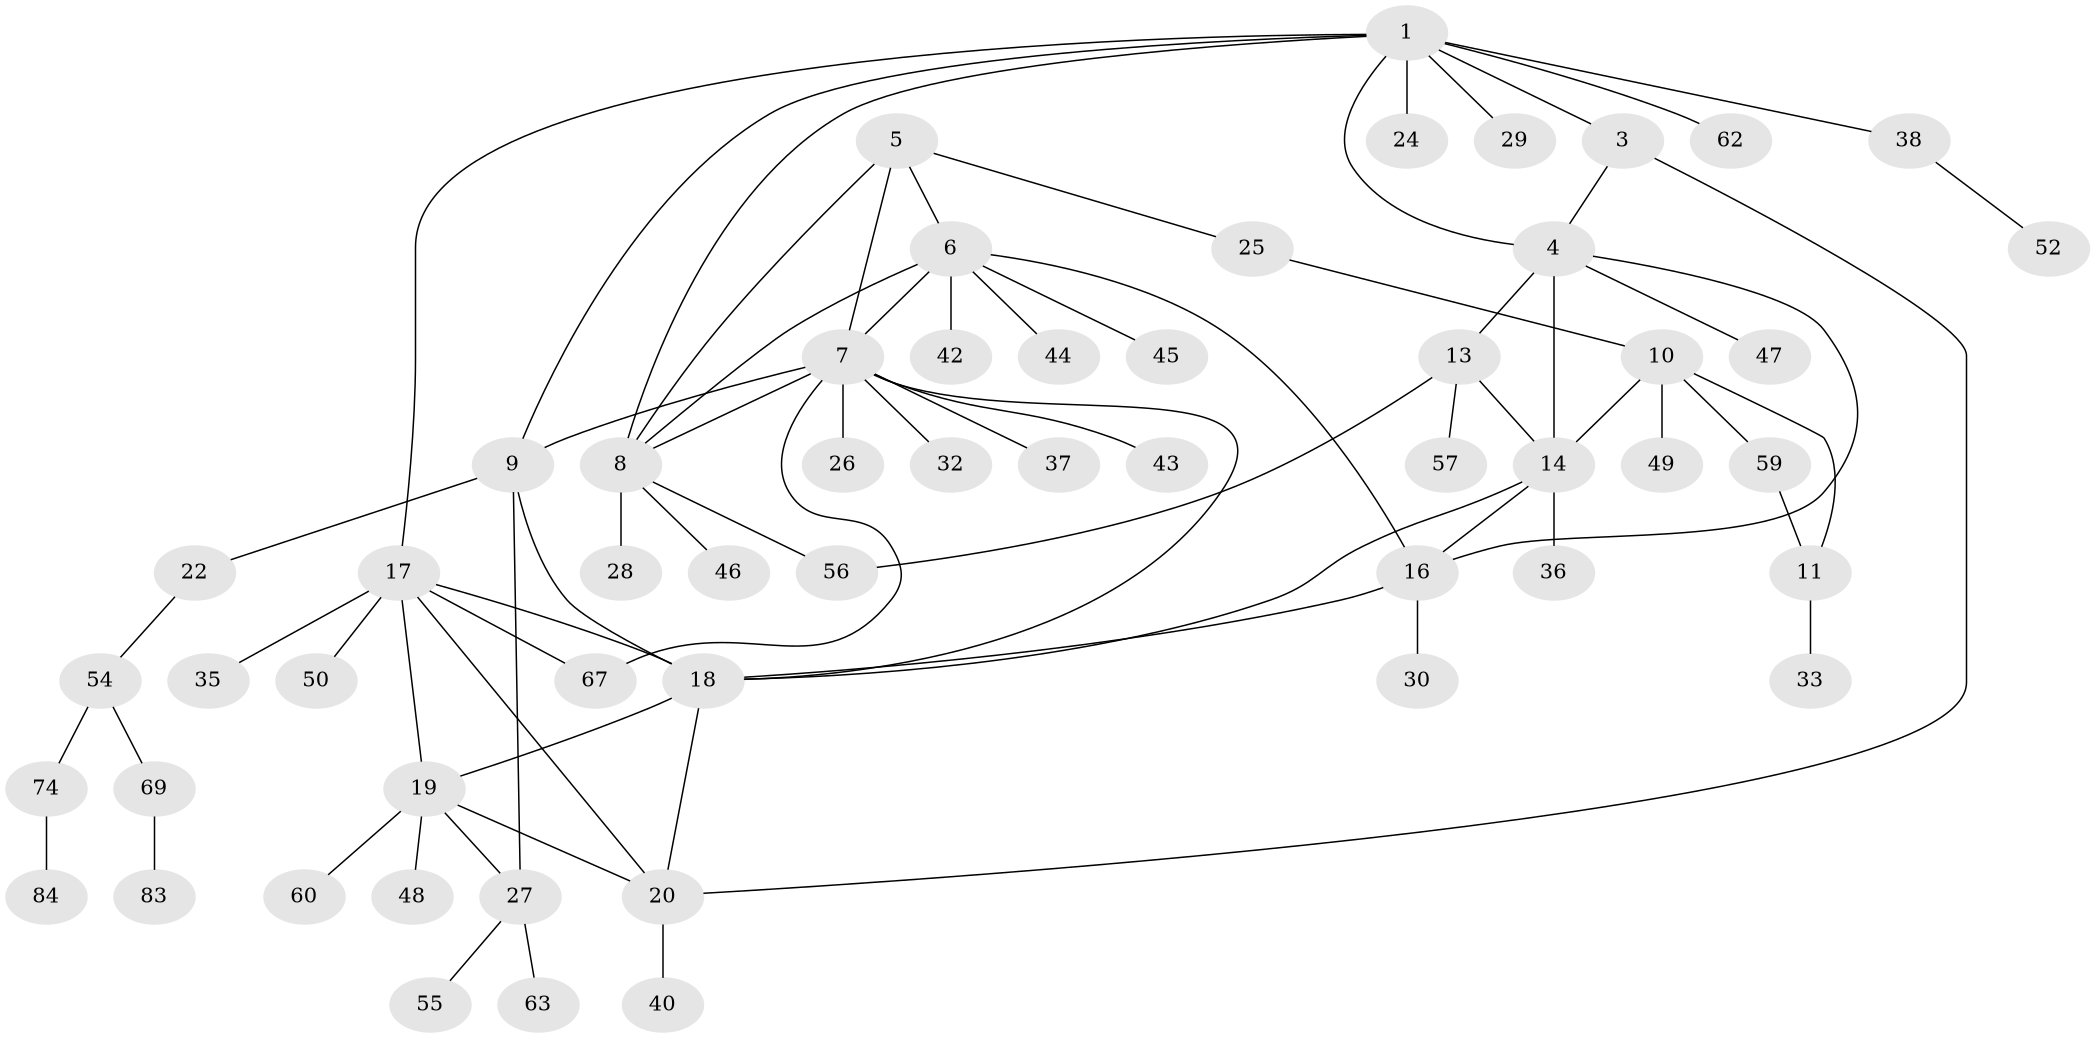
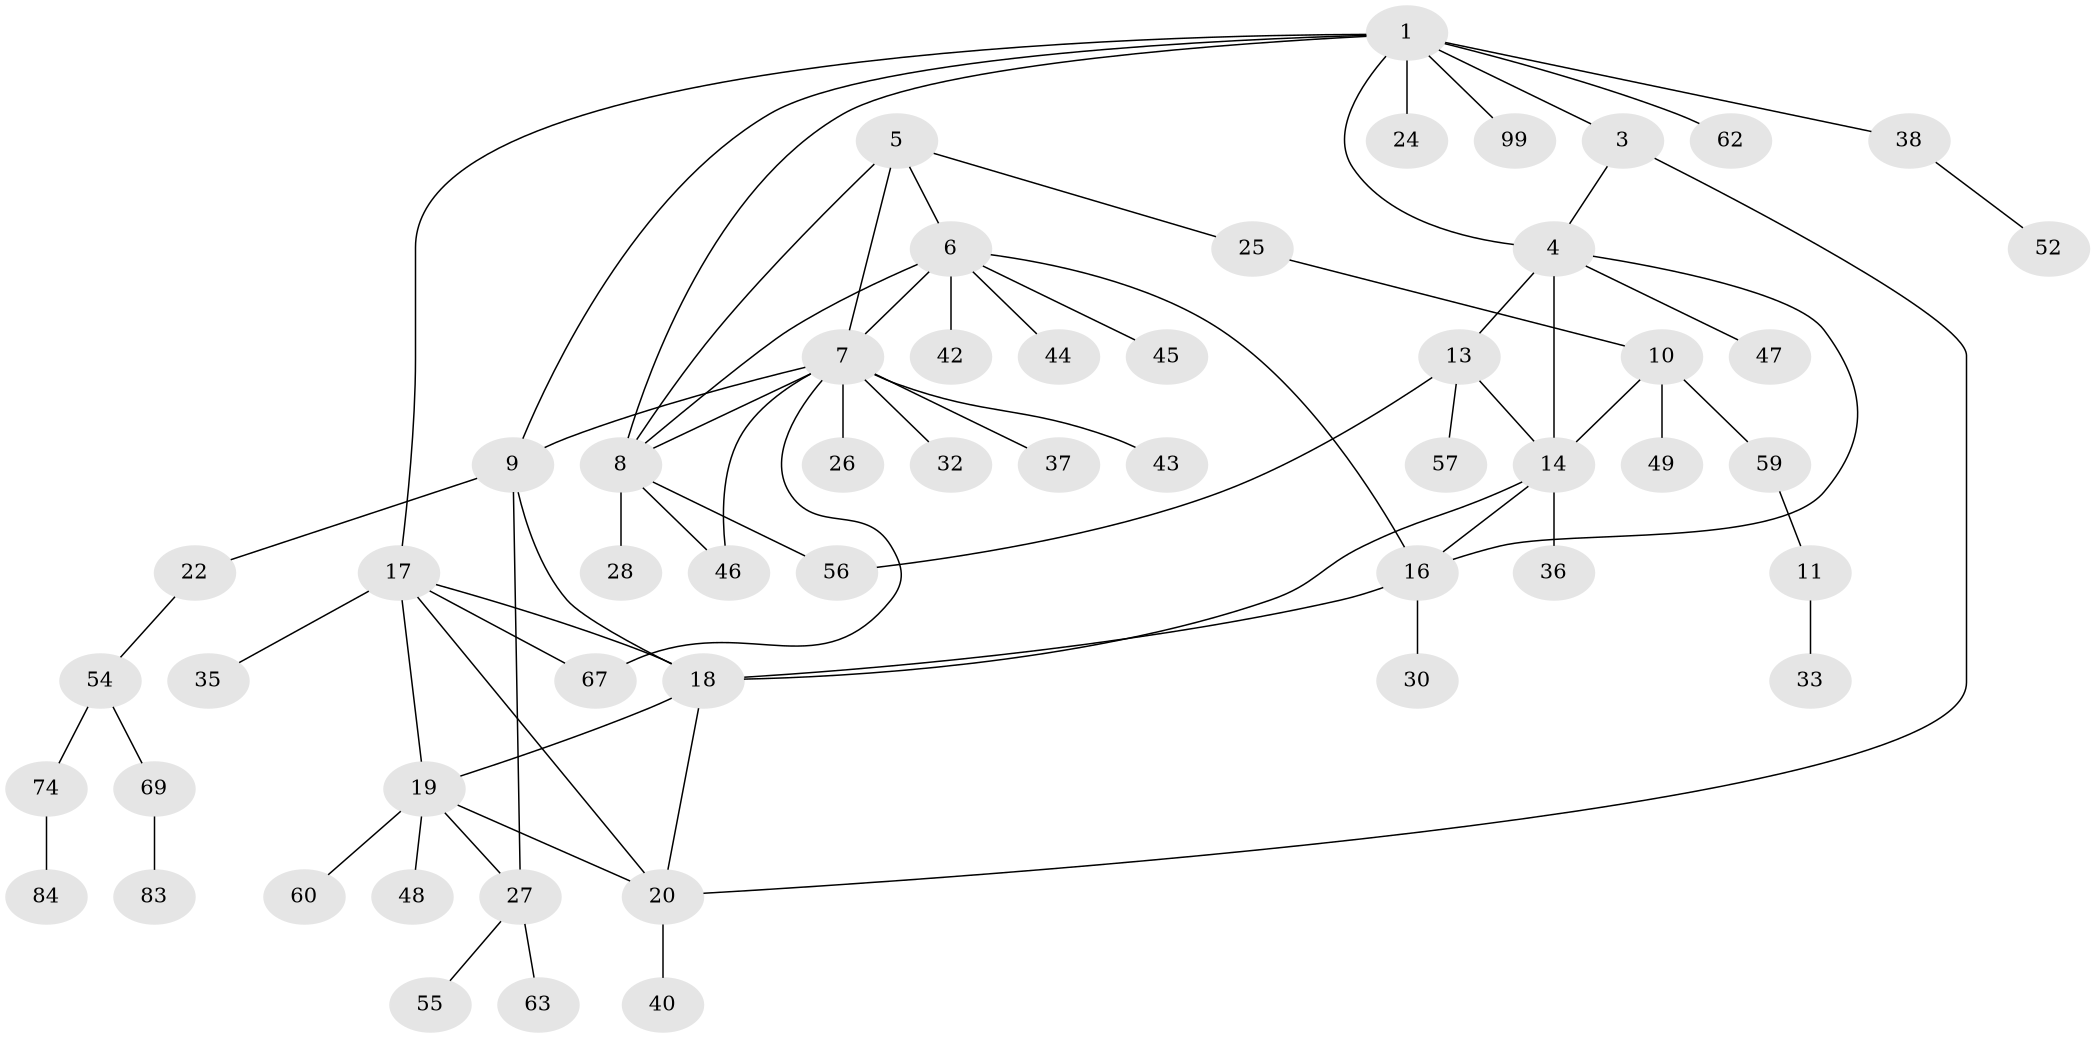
(1515, 141) -> (1515, 141)
(1810, 430) -> none
(1188, 530) -> (737, 444)
(316, 681) -> none
